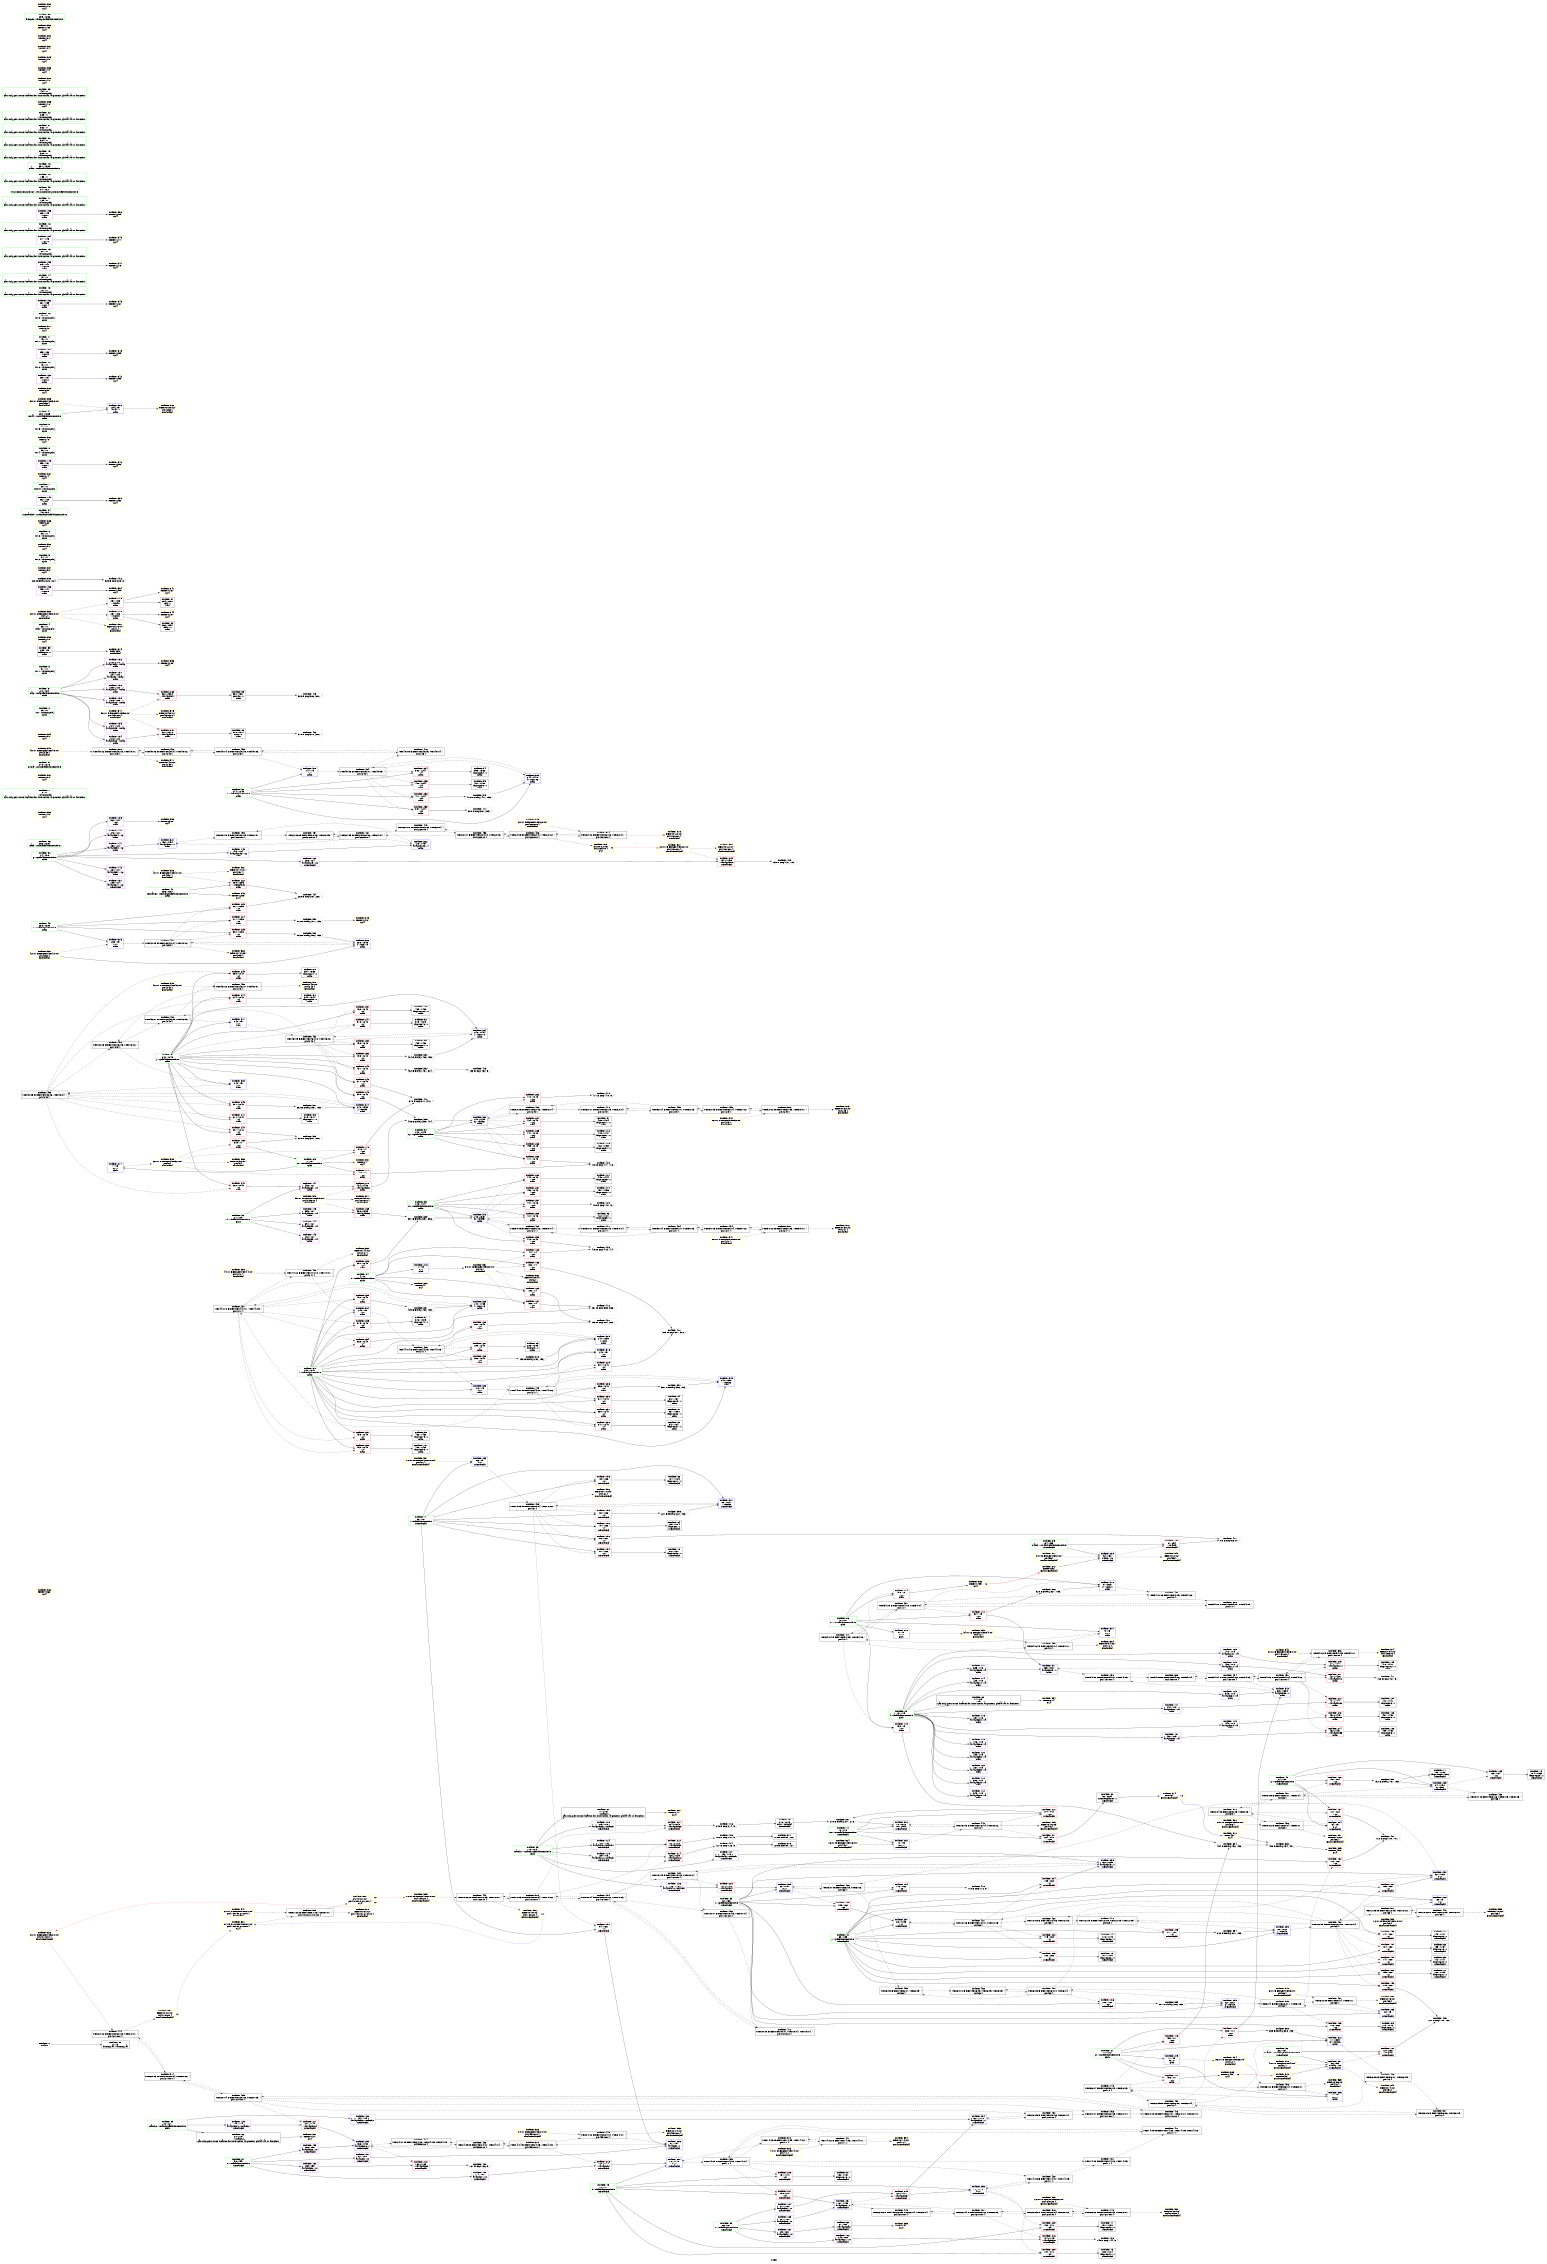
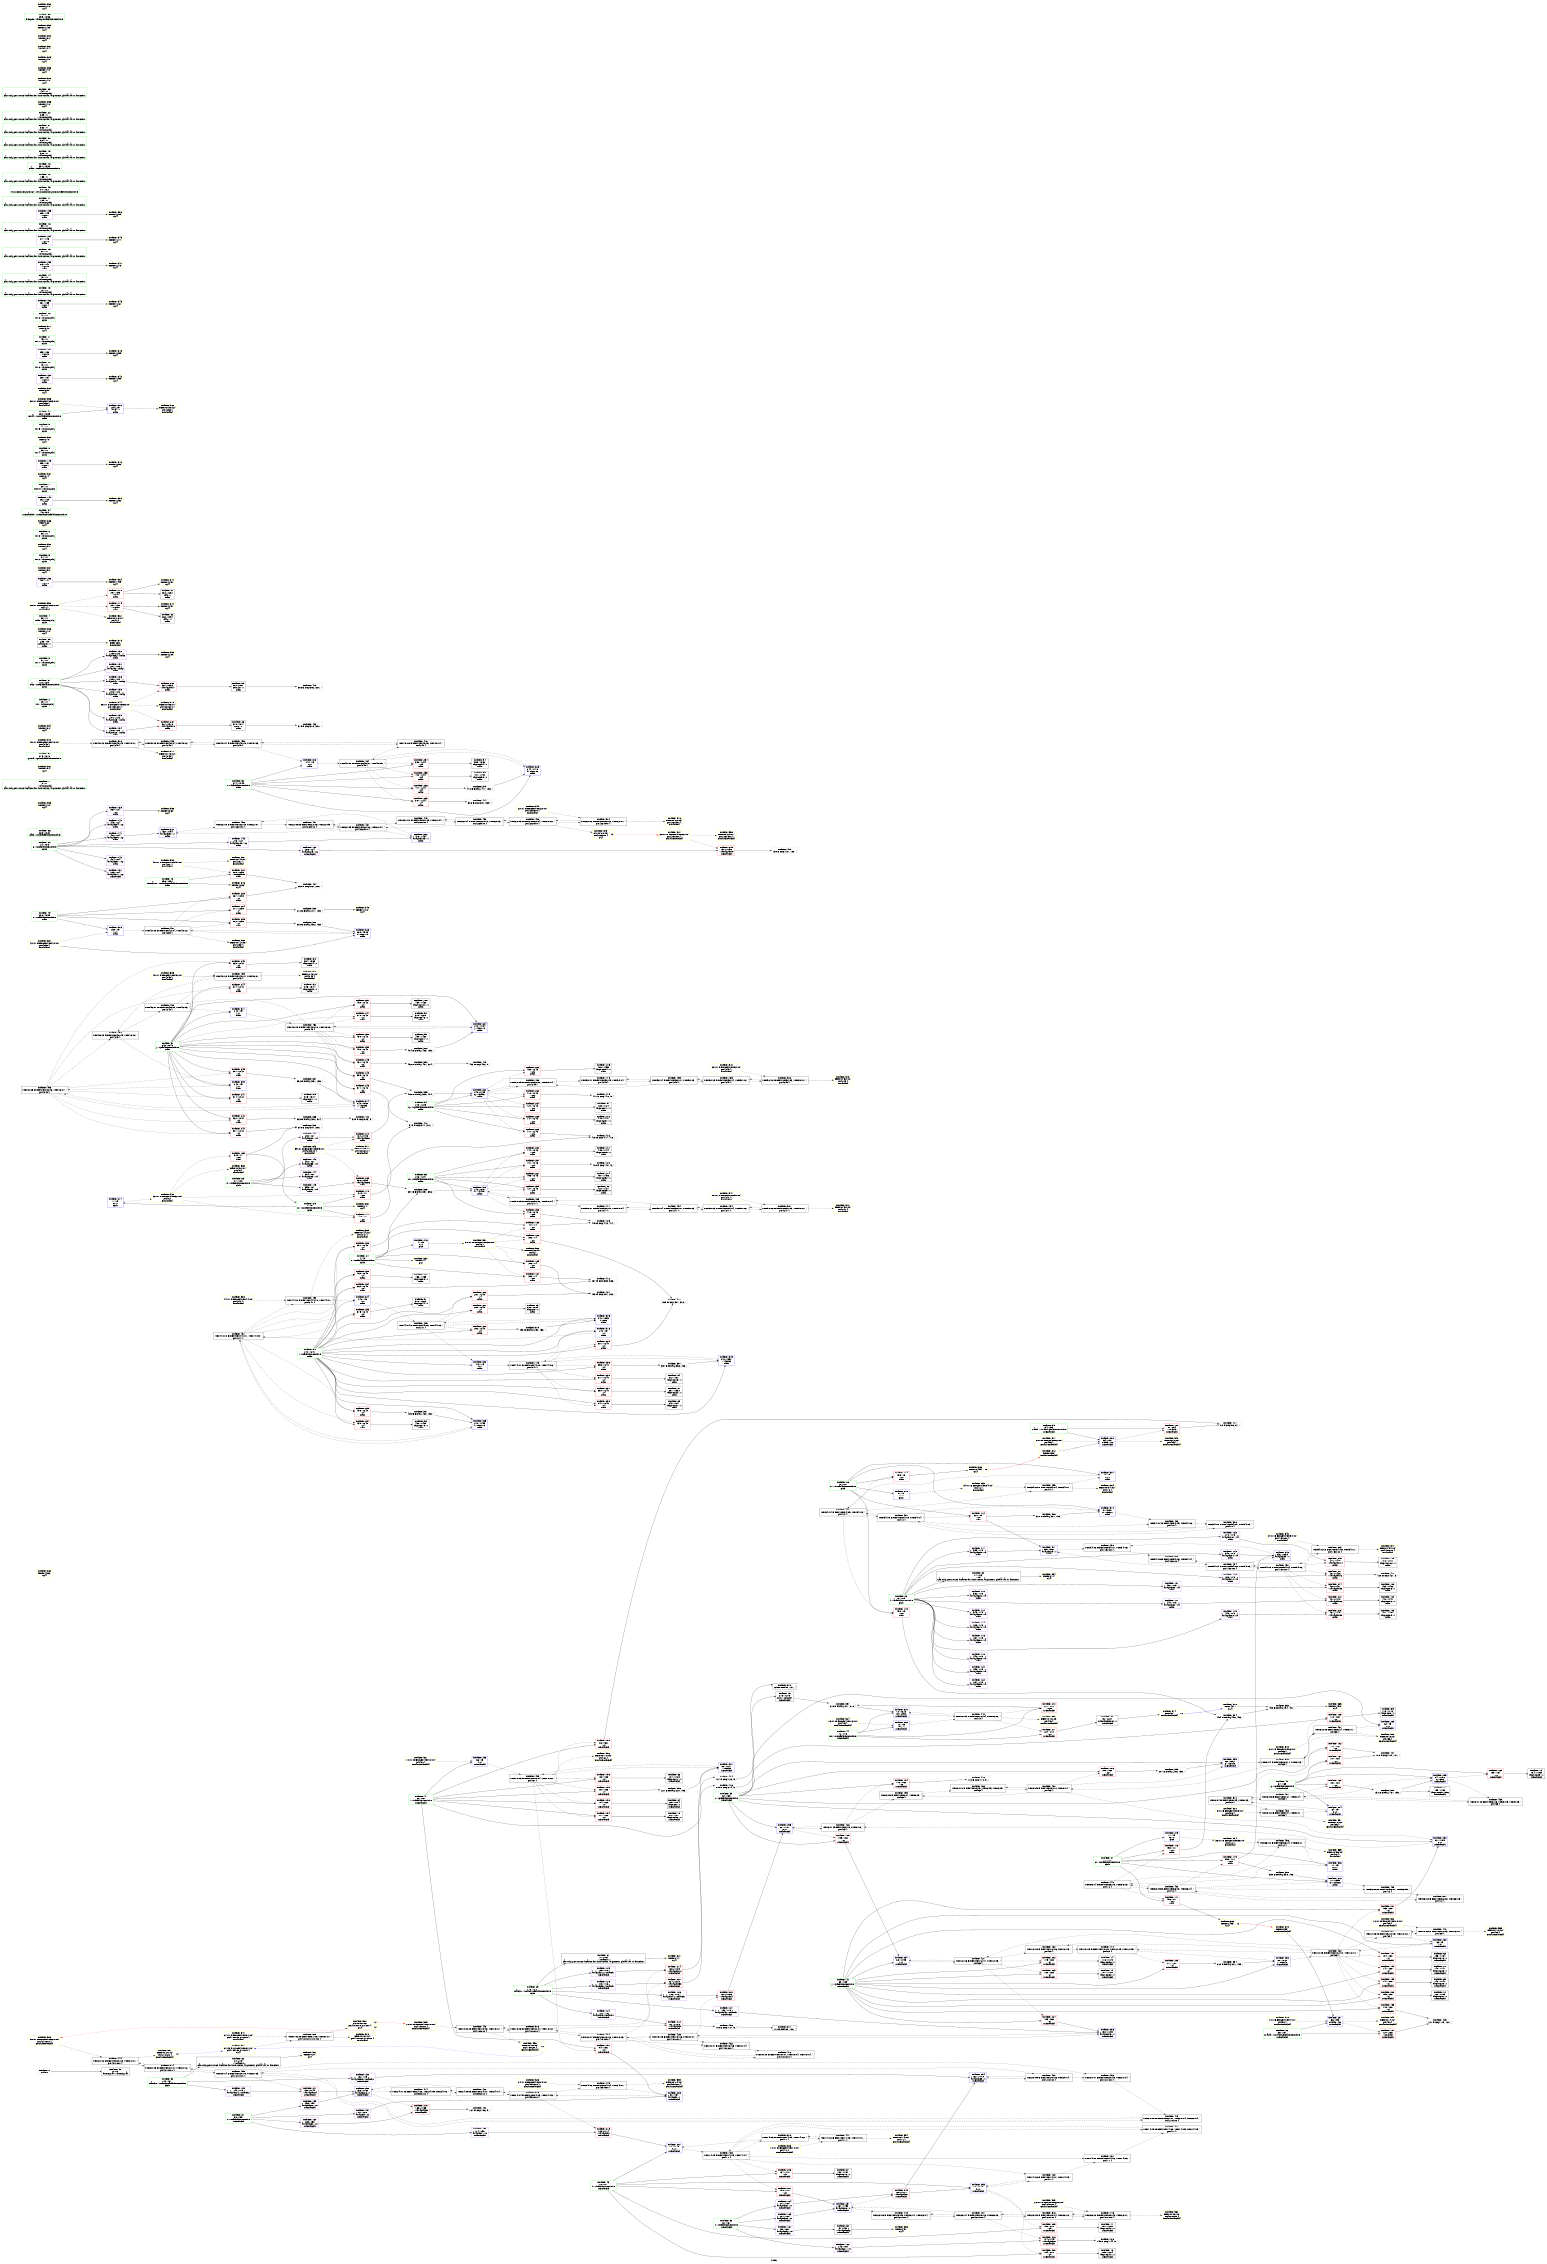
(273, 1187) -> (270, 1119)
(1343, 2009) -> (1335, 1736)
